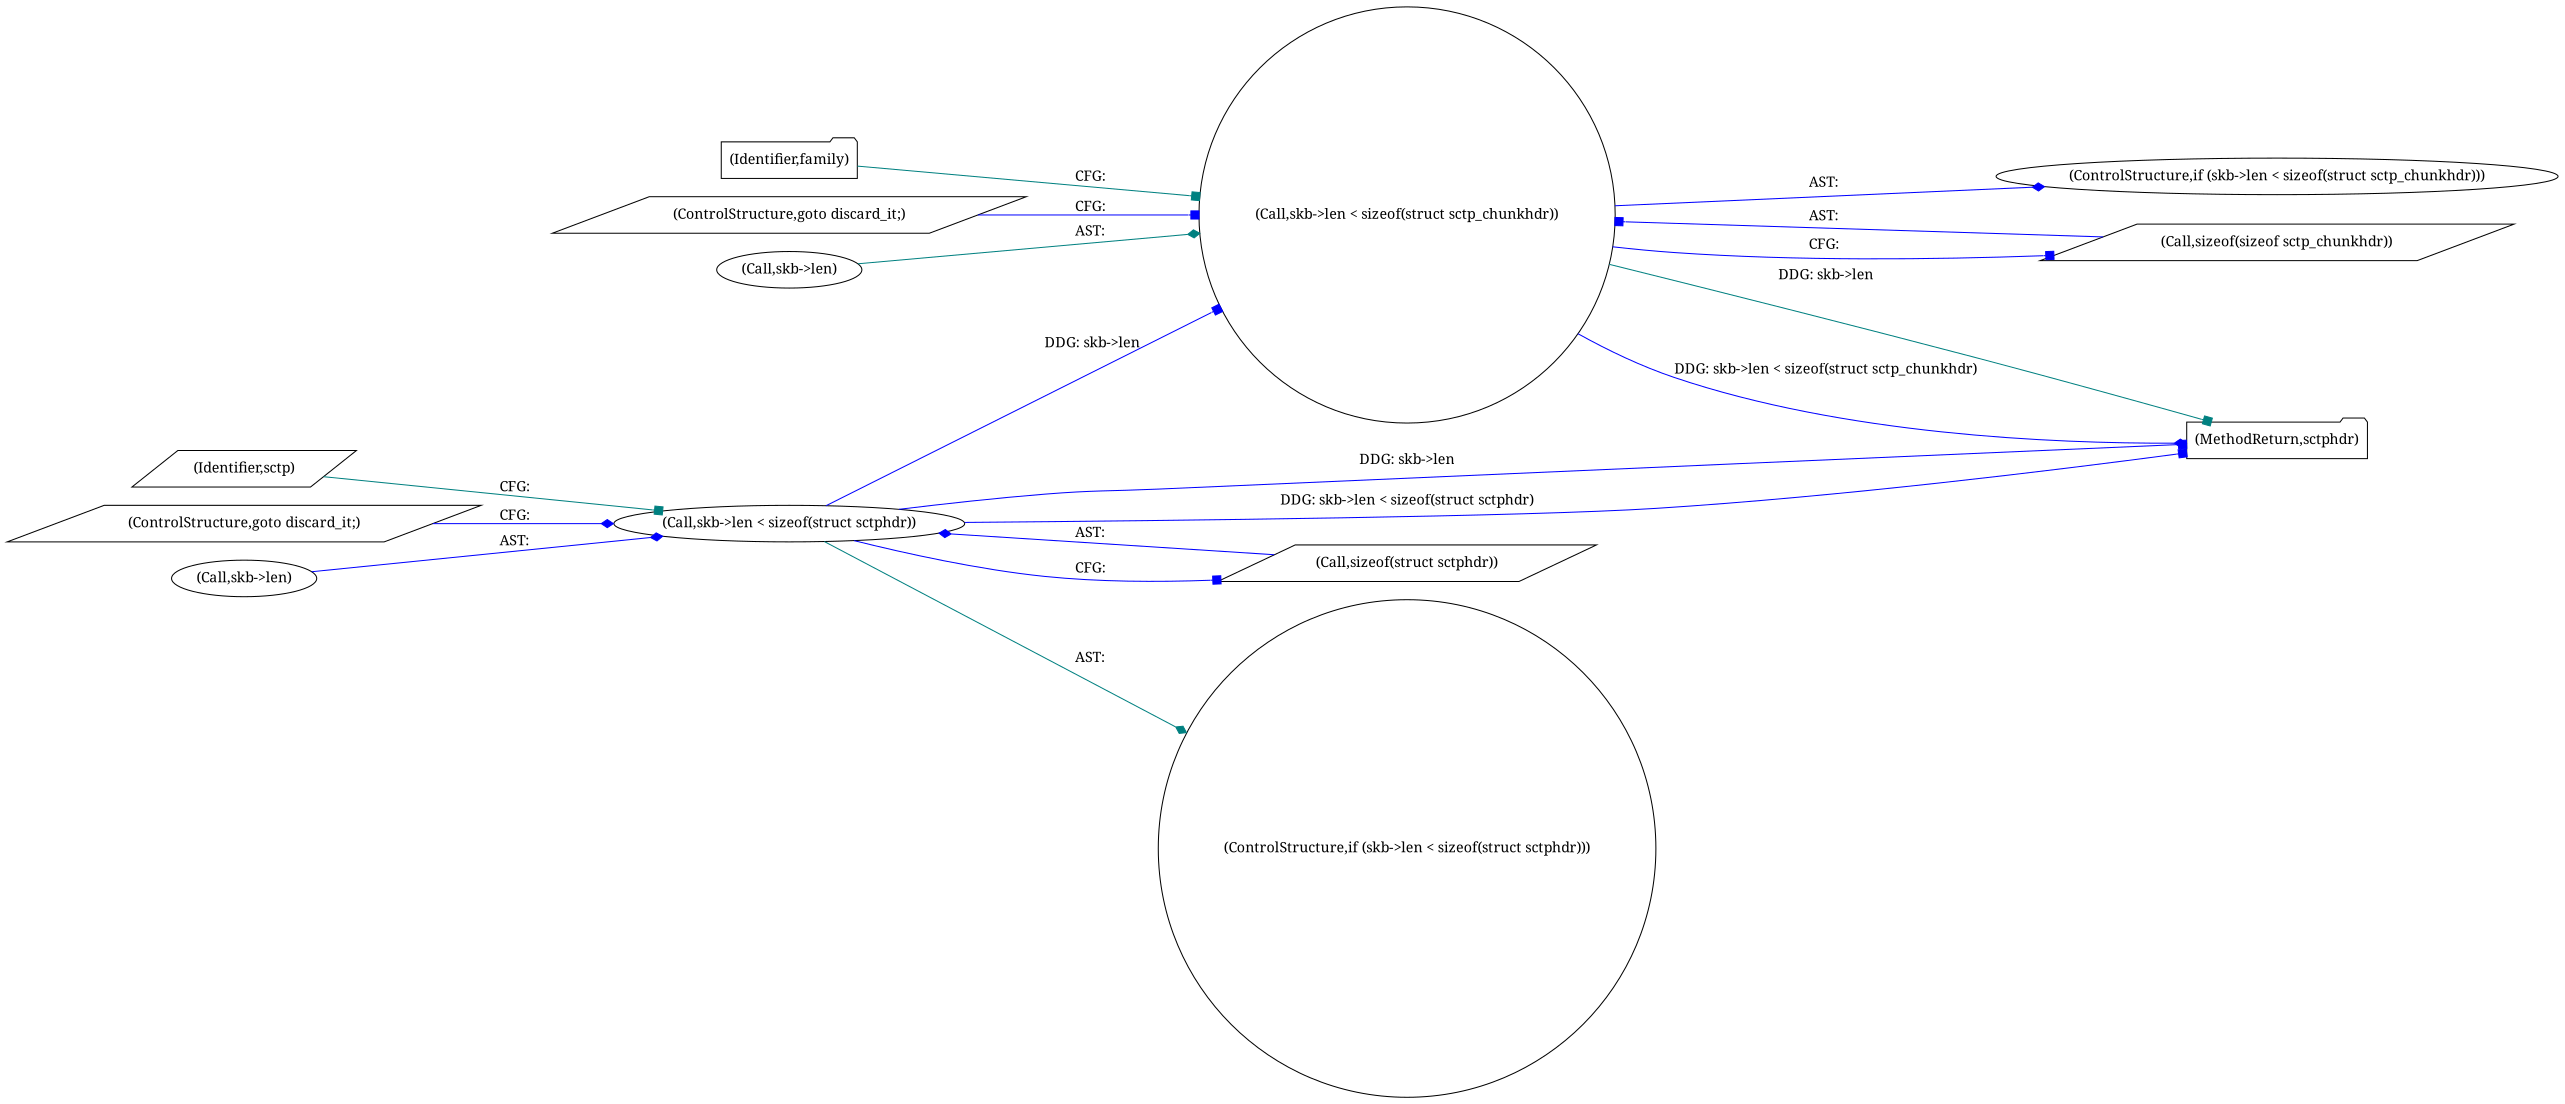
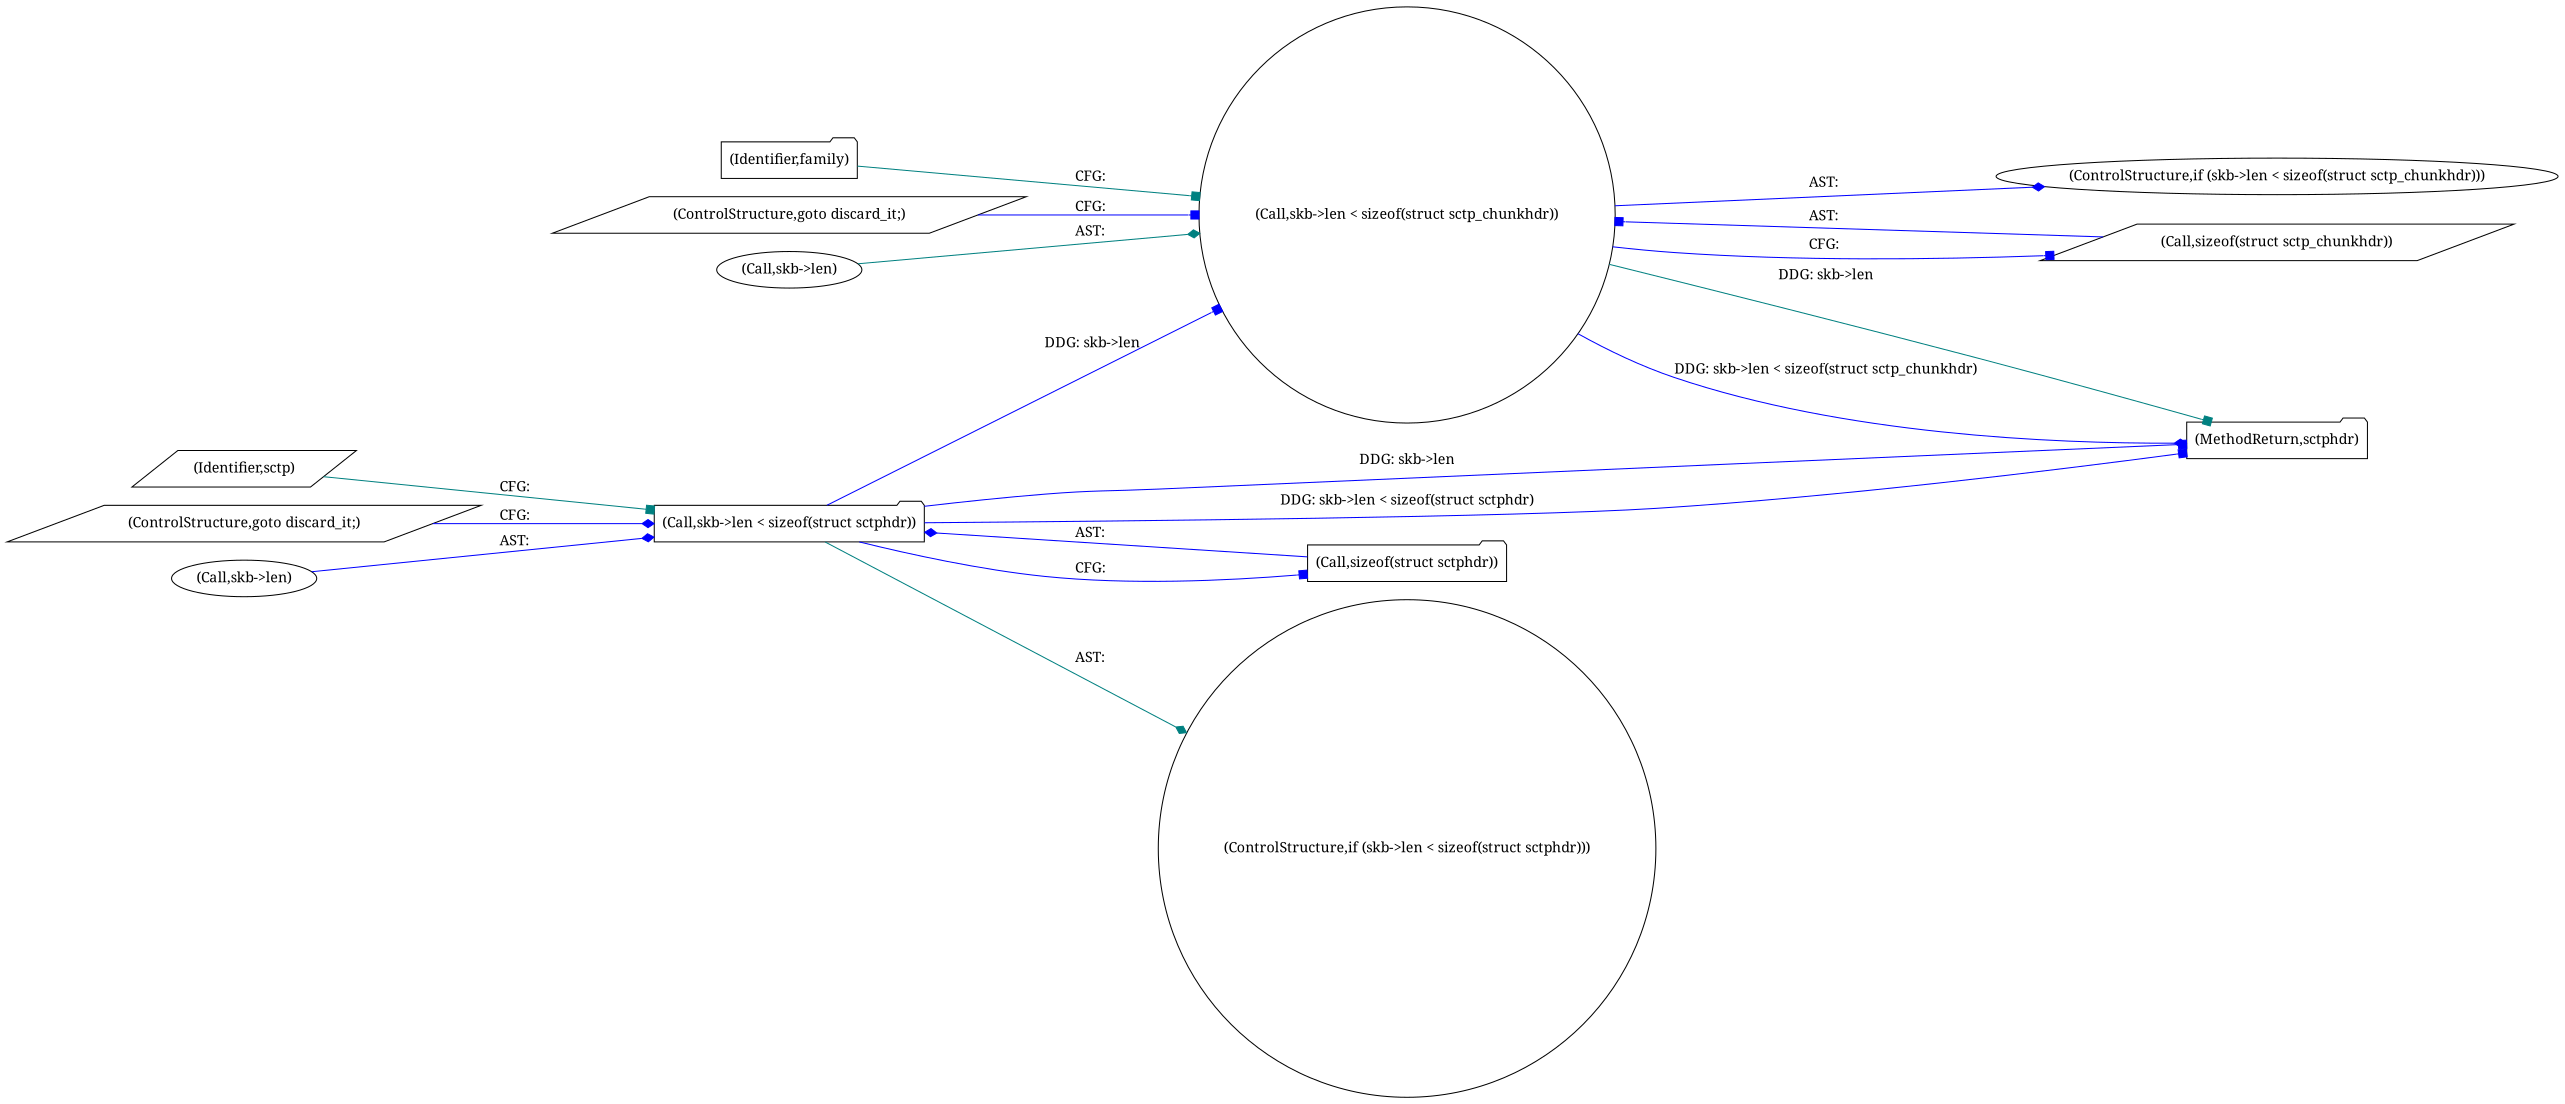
(2277, 242) -> (2277, 242)
(789, 524) -> (789, 524)
(1407, 563) -> (1407, 563)
